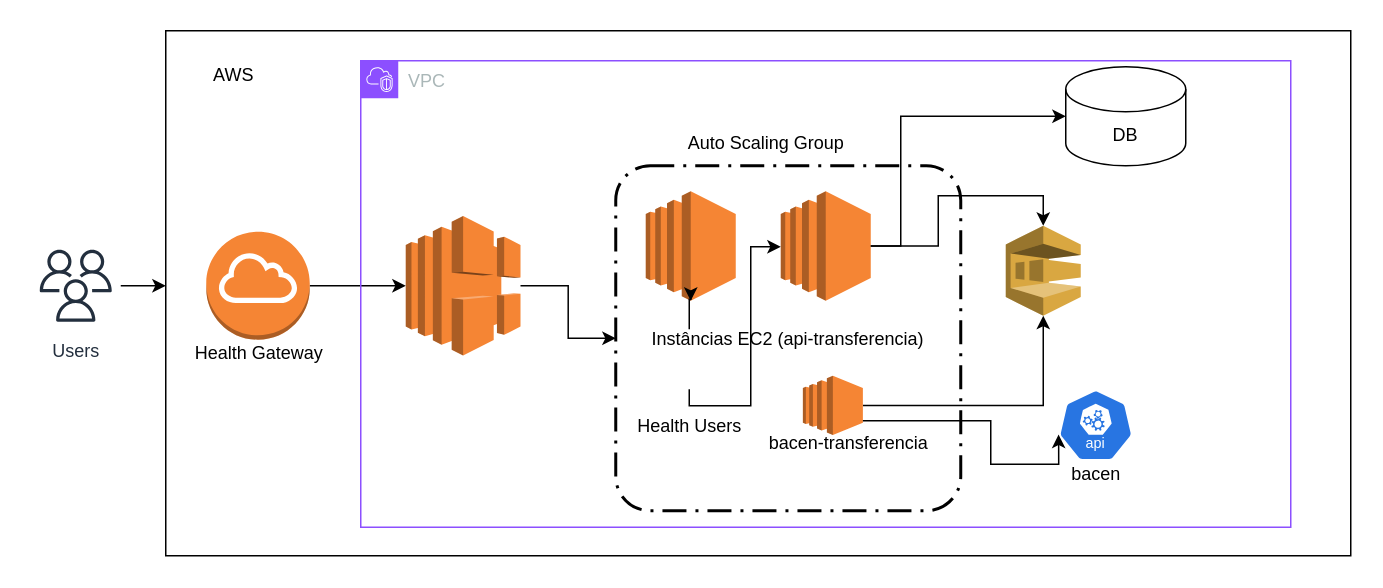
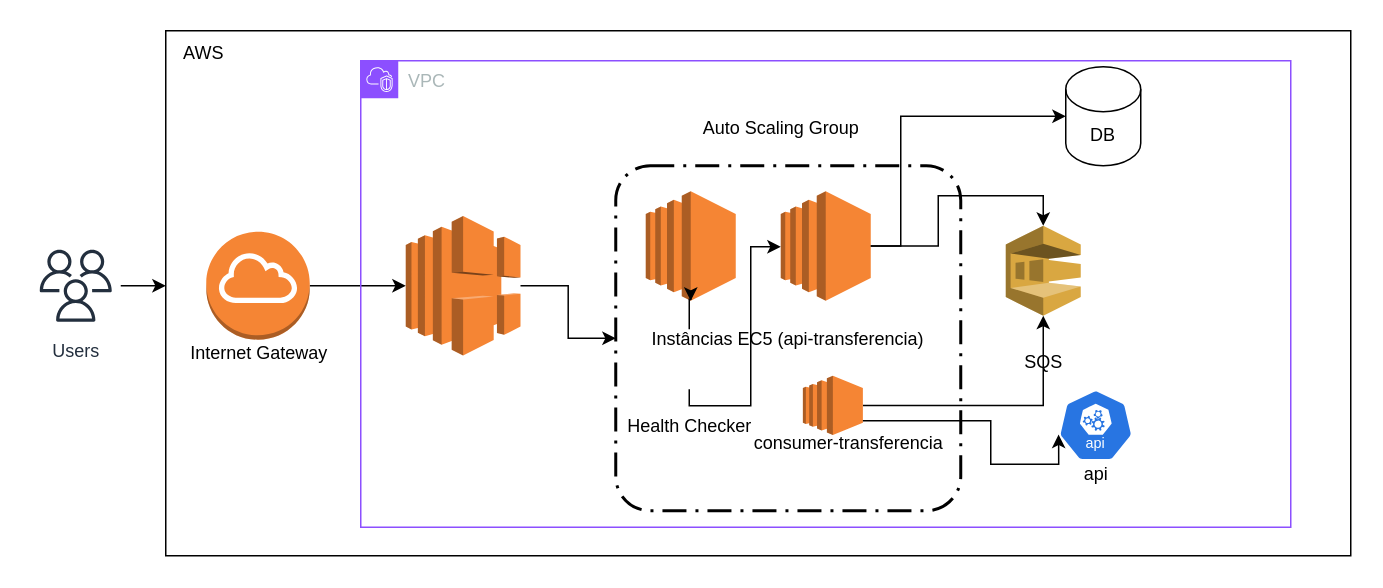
(233, 76) -> (203, 53)
(1126, 116) -> (1103, 116)
(765, 143) -> (780, 128)
(788, 339) -> (788, 339)
(260, 353) -> (260, 353)
none -> (1043, 362)
(690, 427) -> (690, 427)
(849, 443) -> (849, 443)
(1097, 475) -> (1097, 475)
